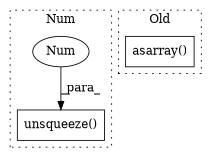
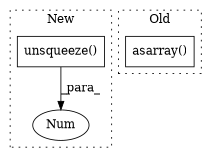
(61, 20) -> (61, 20)
(61, 84) -> (61, 84)
